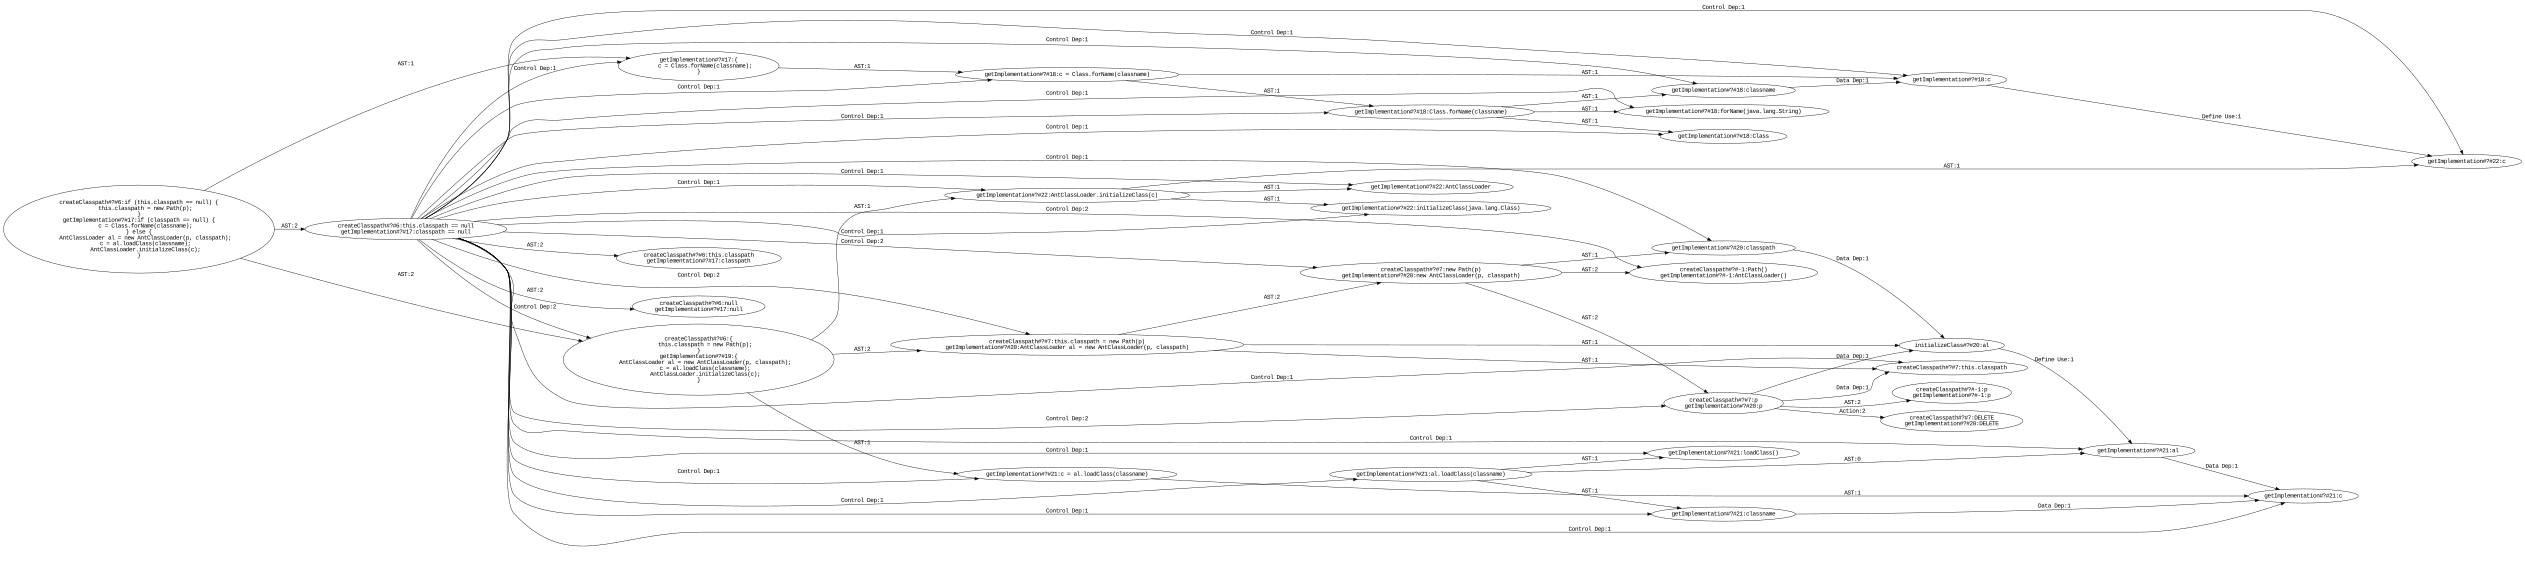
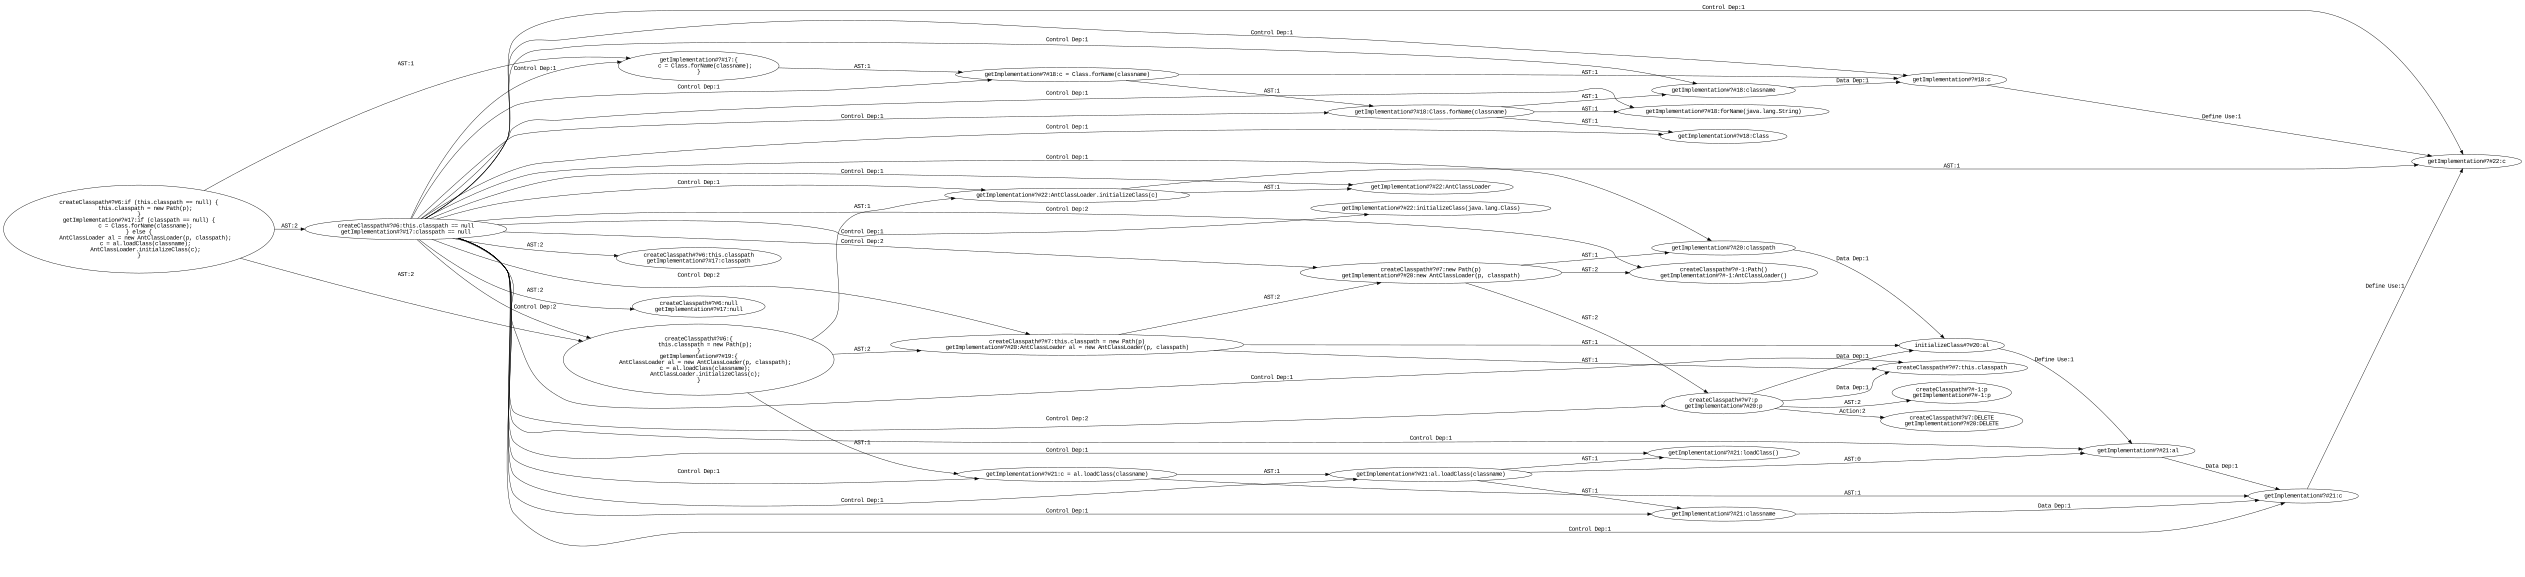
(1248, 202) -> none
none -> (2384, 331)
none -> (1251, 474)
